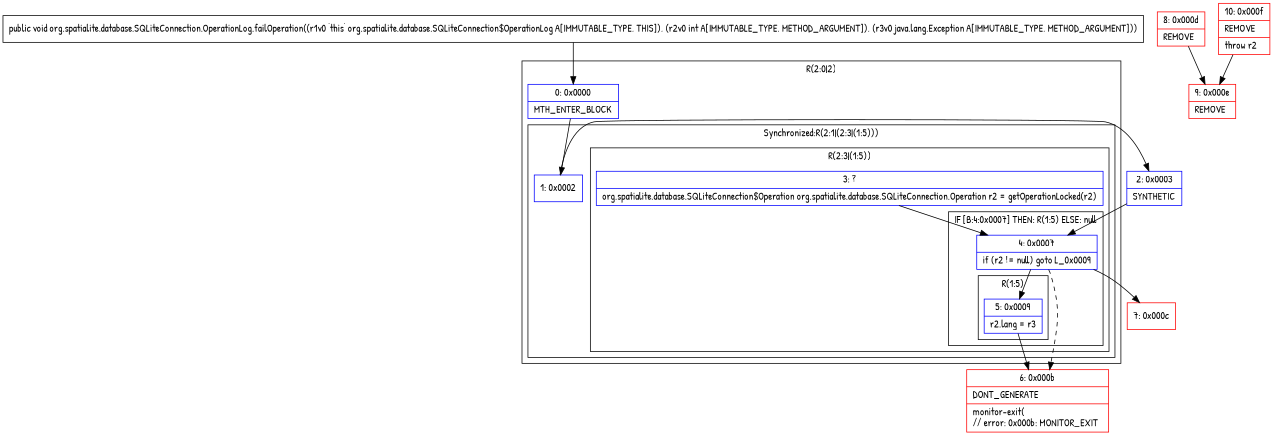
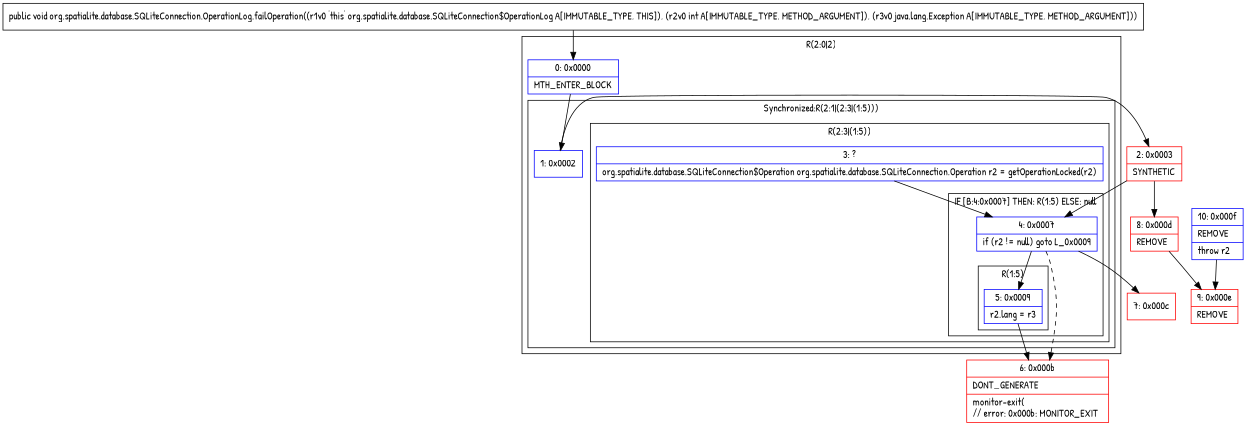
(1244, 29) -> (1217, 234)
(1154, 188) -> (1154, 164)
none -> (1154, 195)
